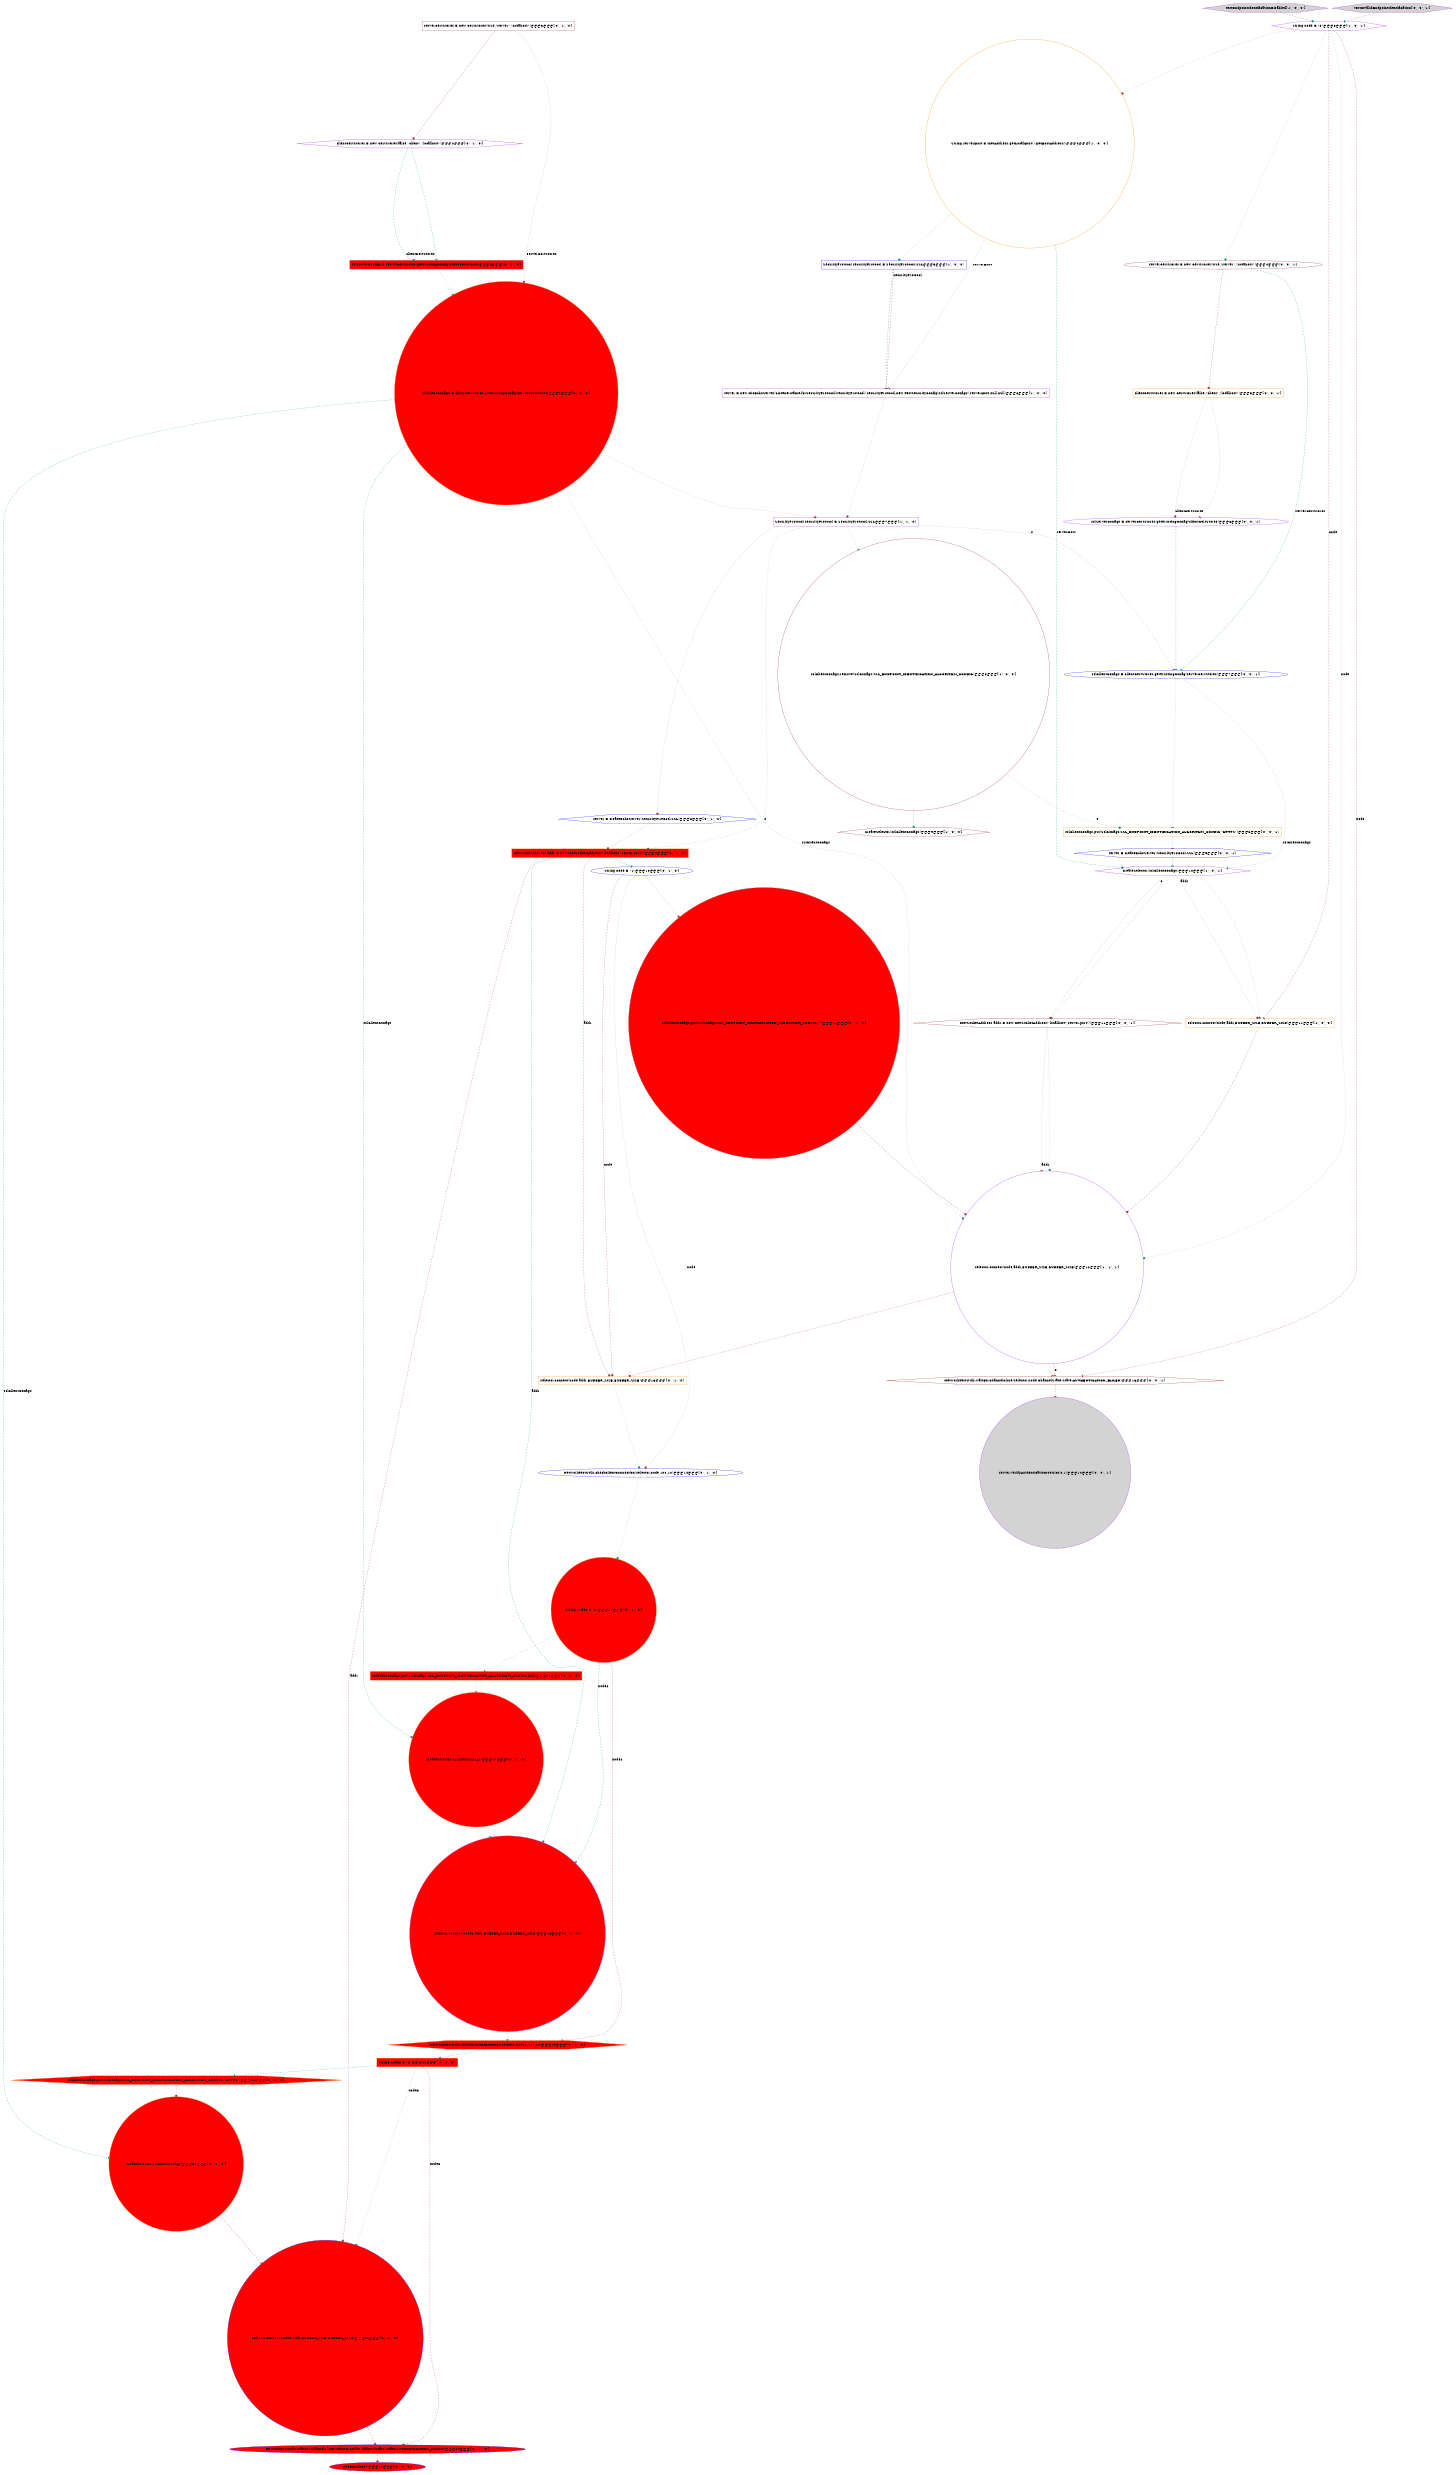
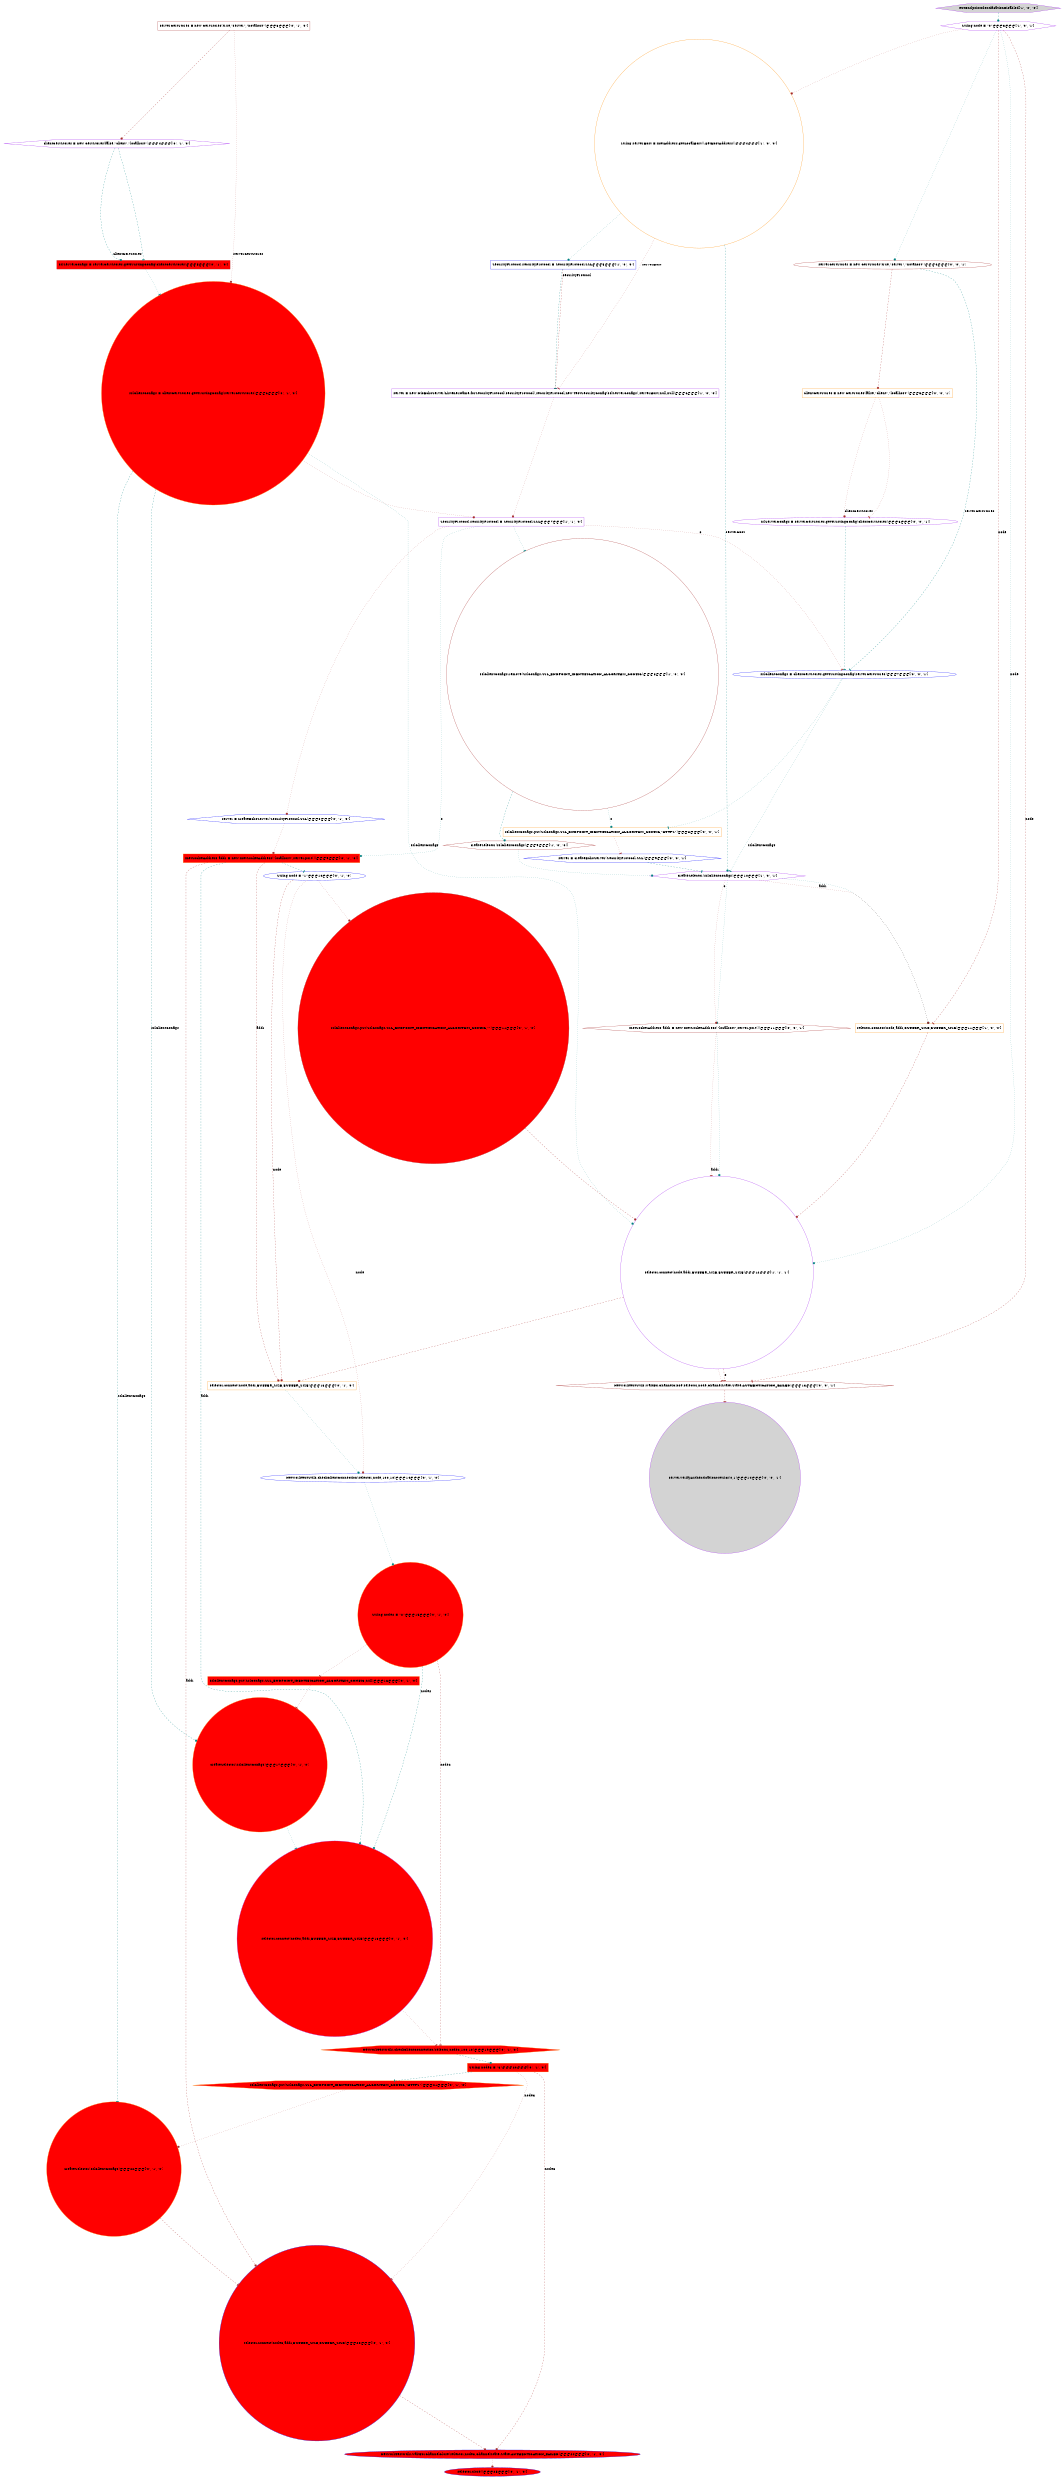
(1392, 8) -> none
none -> (579, 873)
